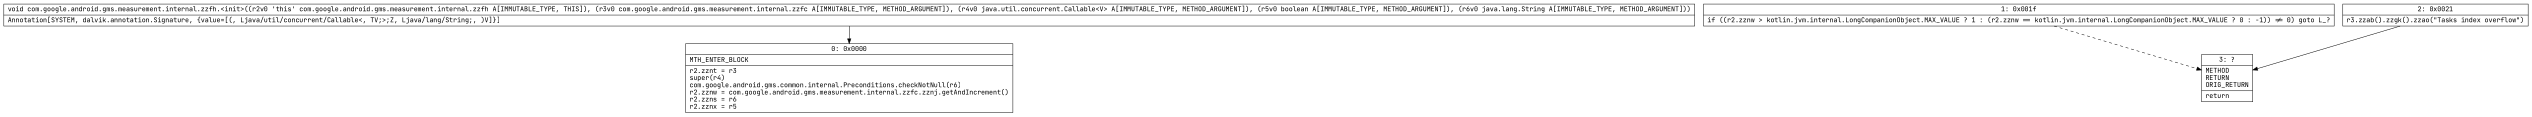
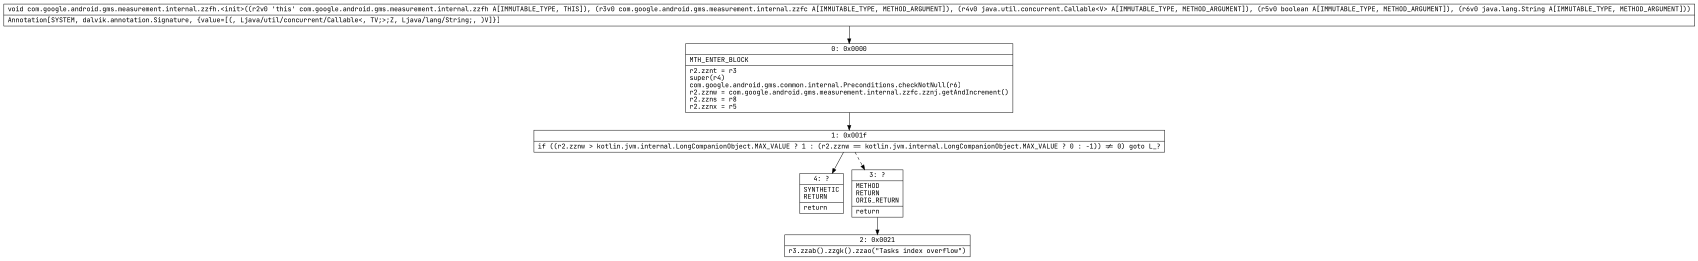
(2329, 47) -> (877, 224)
(713, 100) -> (713, 100)
none -> (849, 119)
none -> (822, 194)
